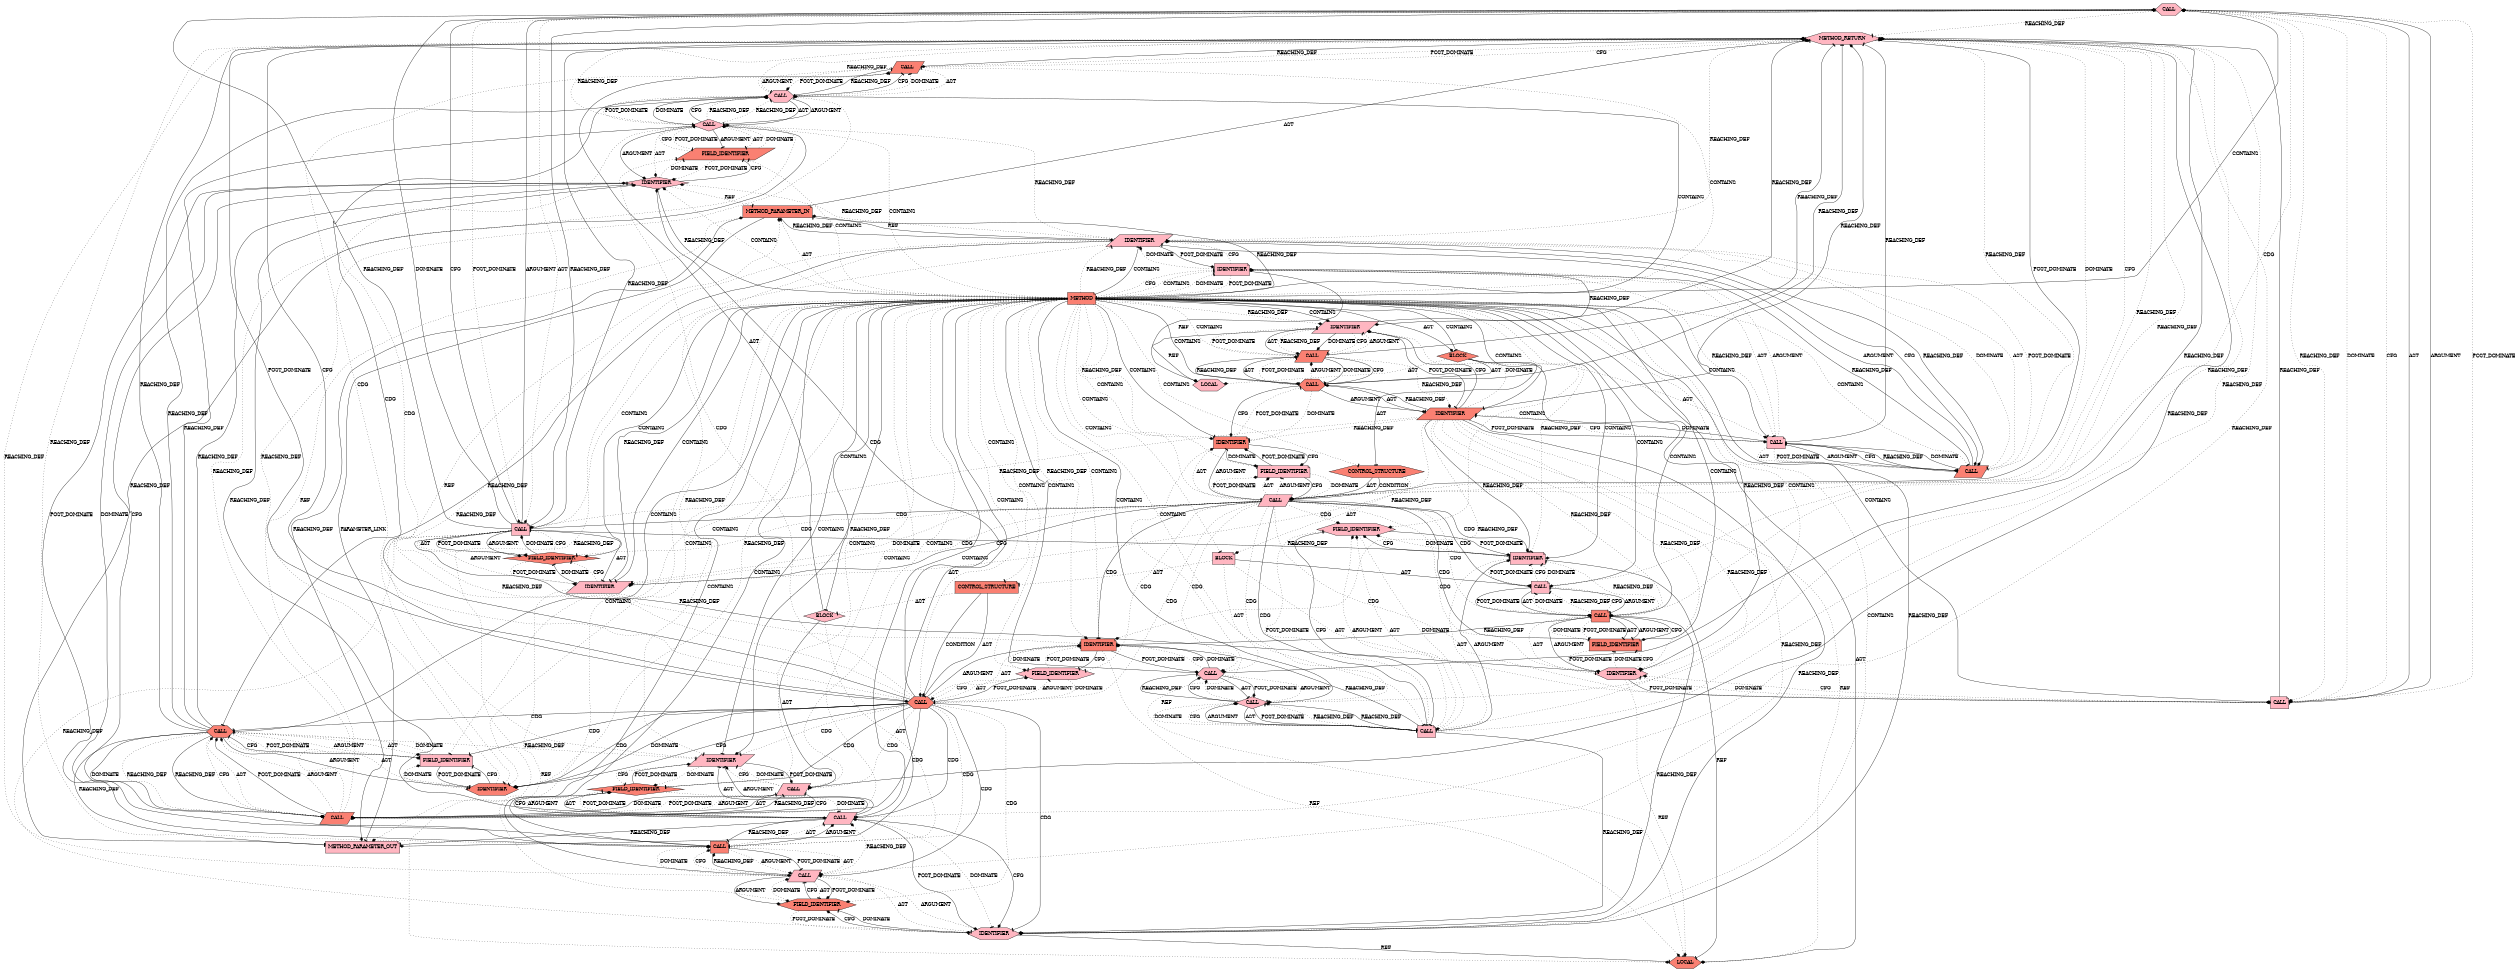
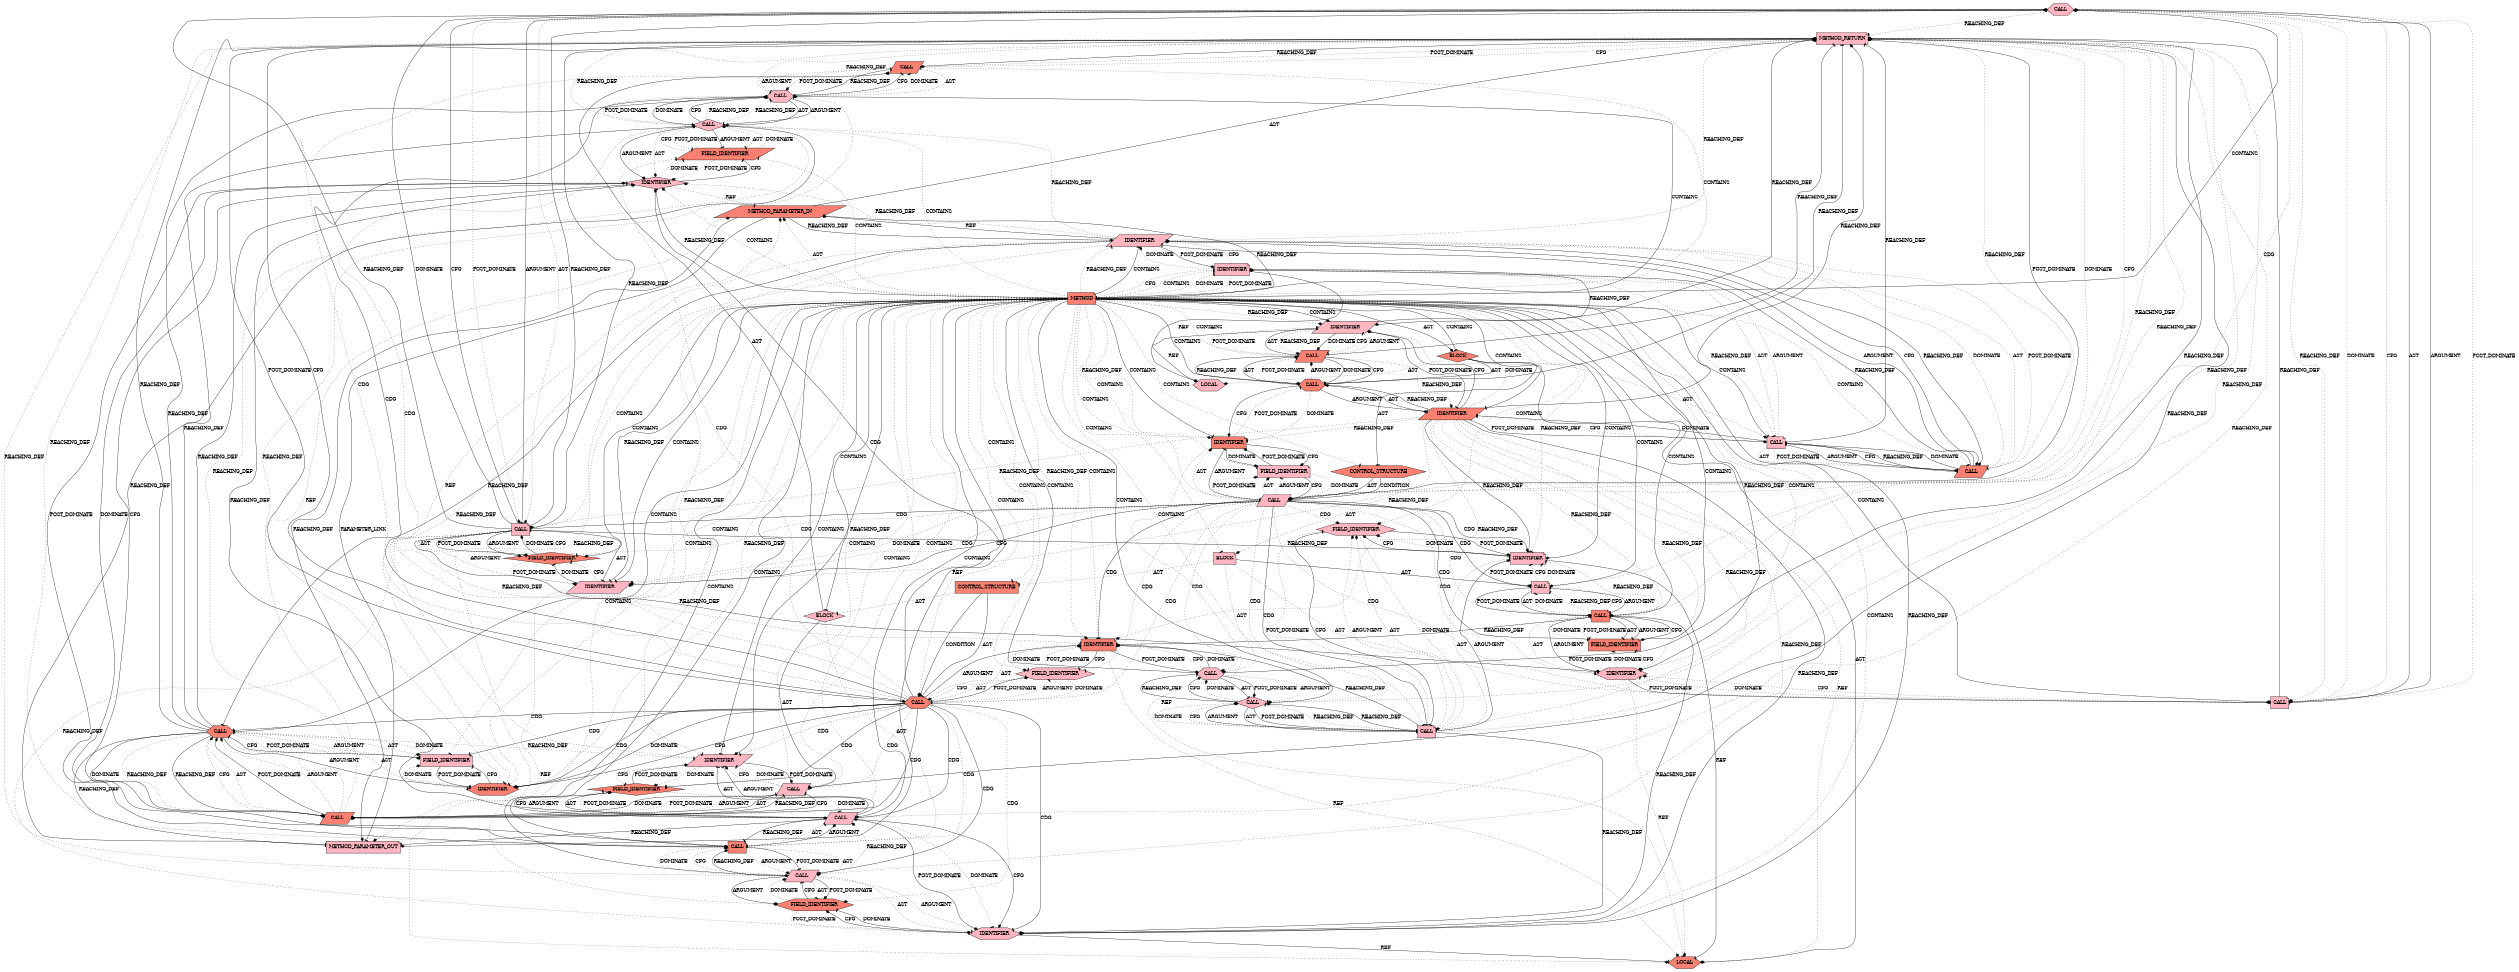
(1842, 39) -> (1842, 39)
(778, 212) -> (780, 212)
(953, 573) -> (957, 573)
